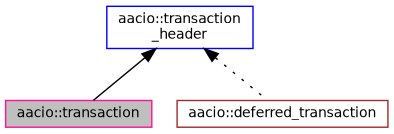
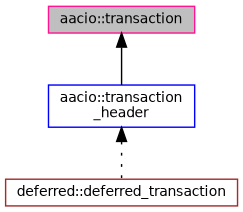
(119, 79) -> (122, 66)
(283, 114) -> (122, 193)
